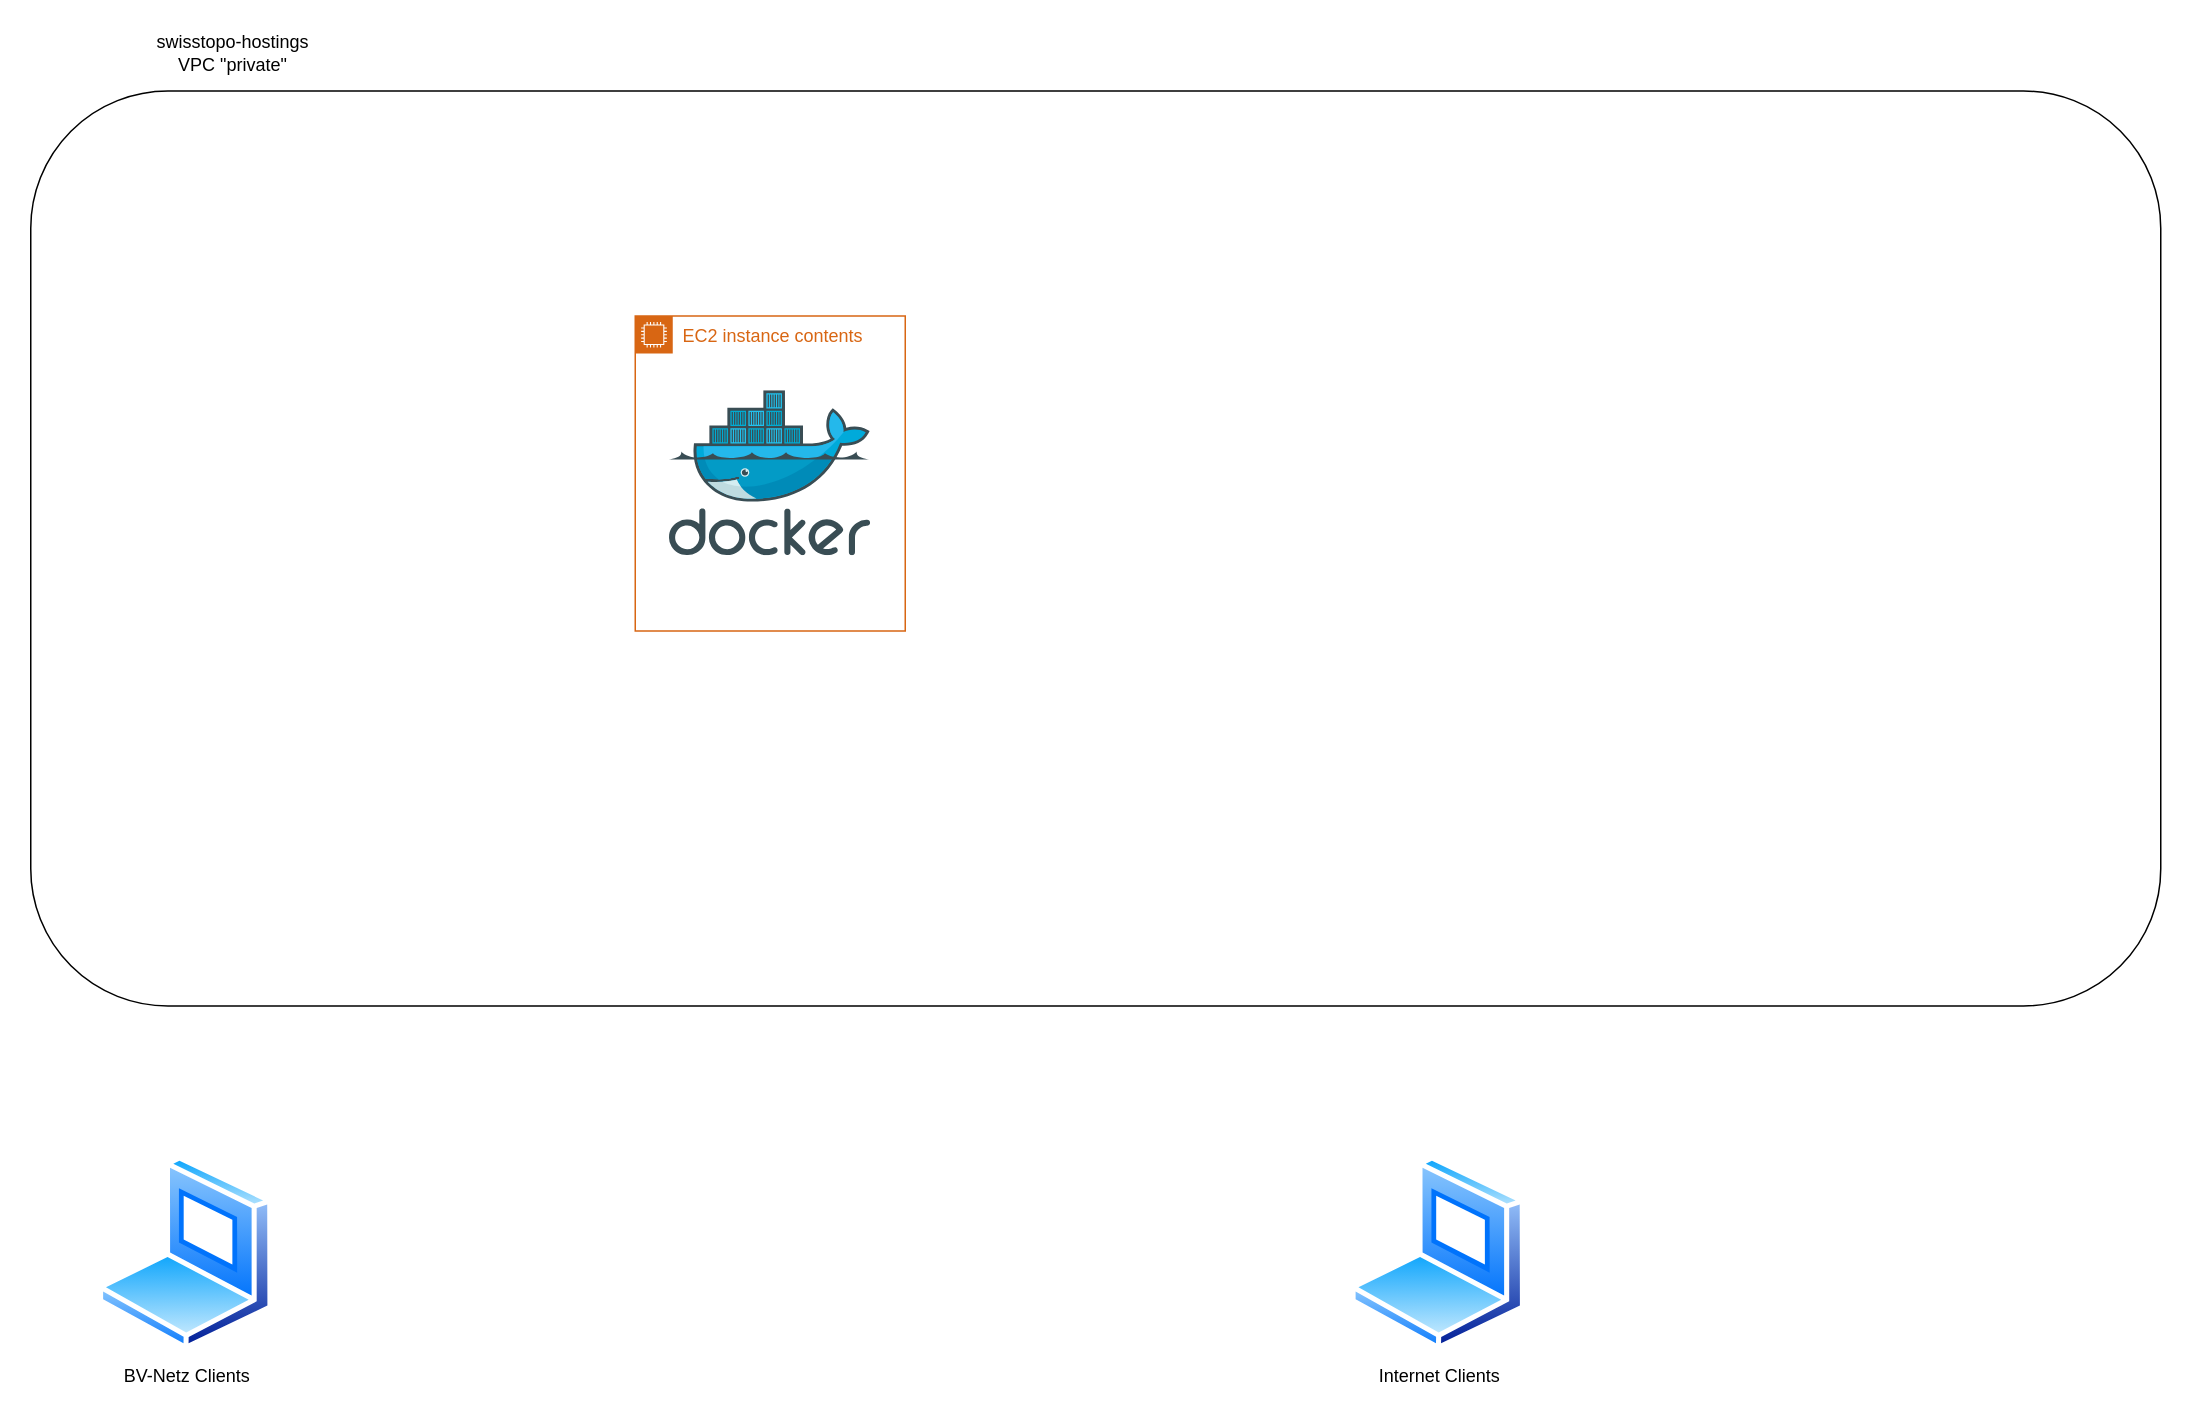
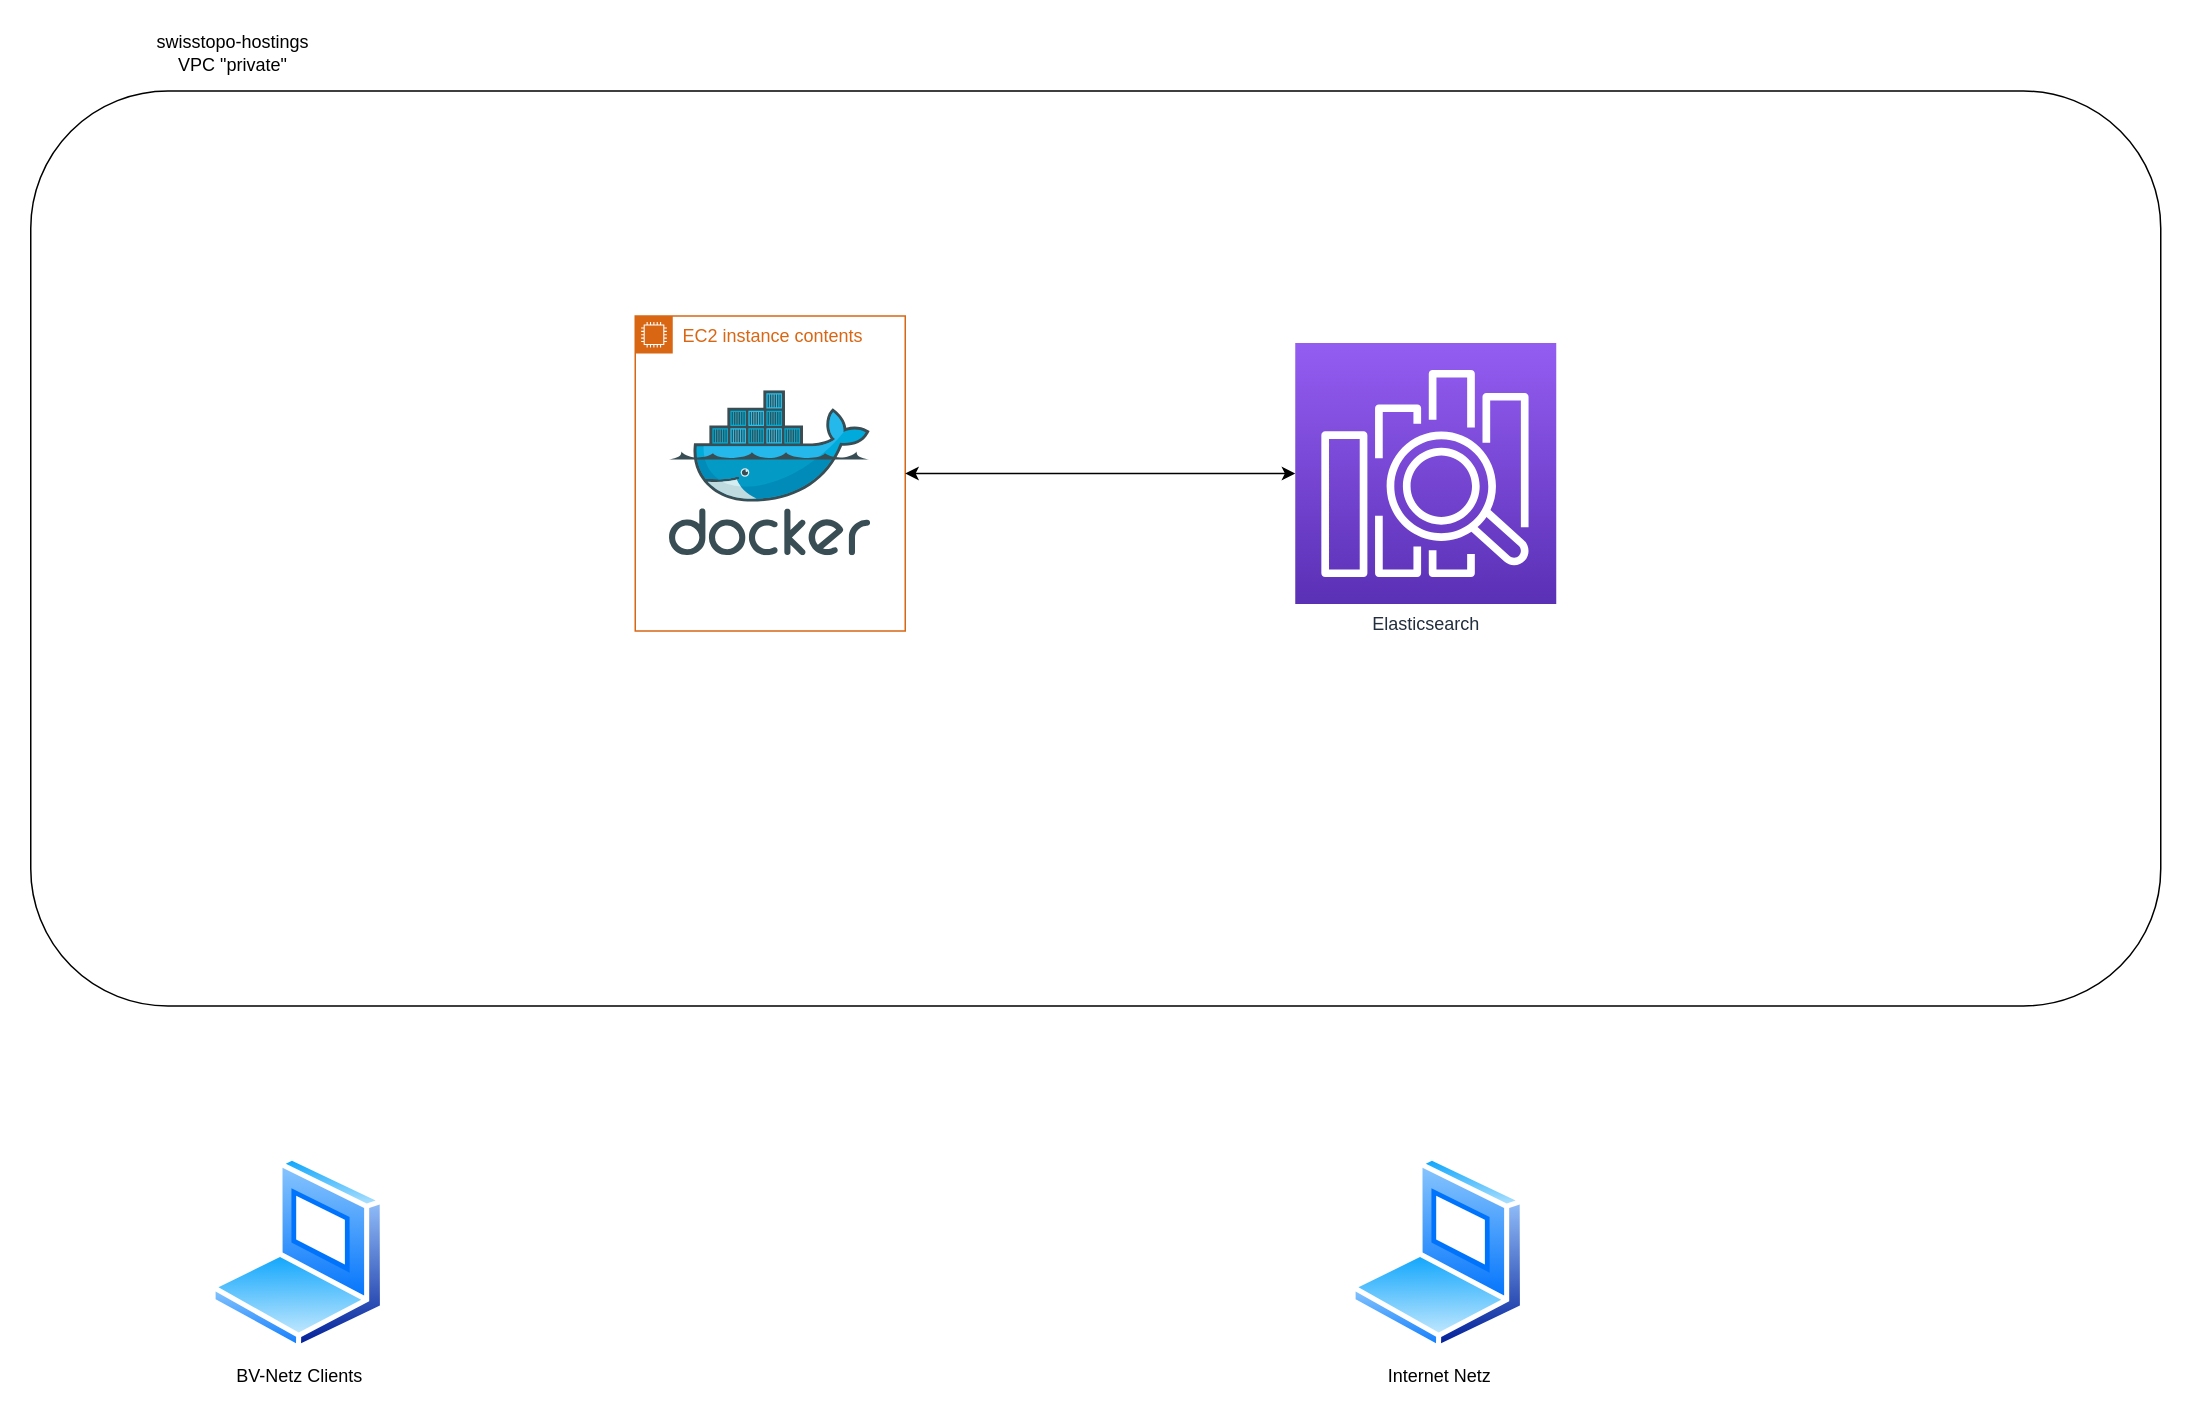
none -> (1100, 473)
none -> (1426, 473)
(186, 1253) -> (299, 1253)
(1440, 1377) -> (1440, 1377)
